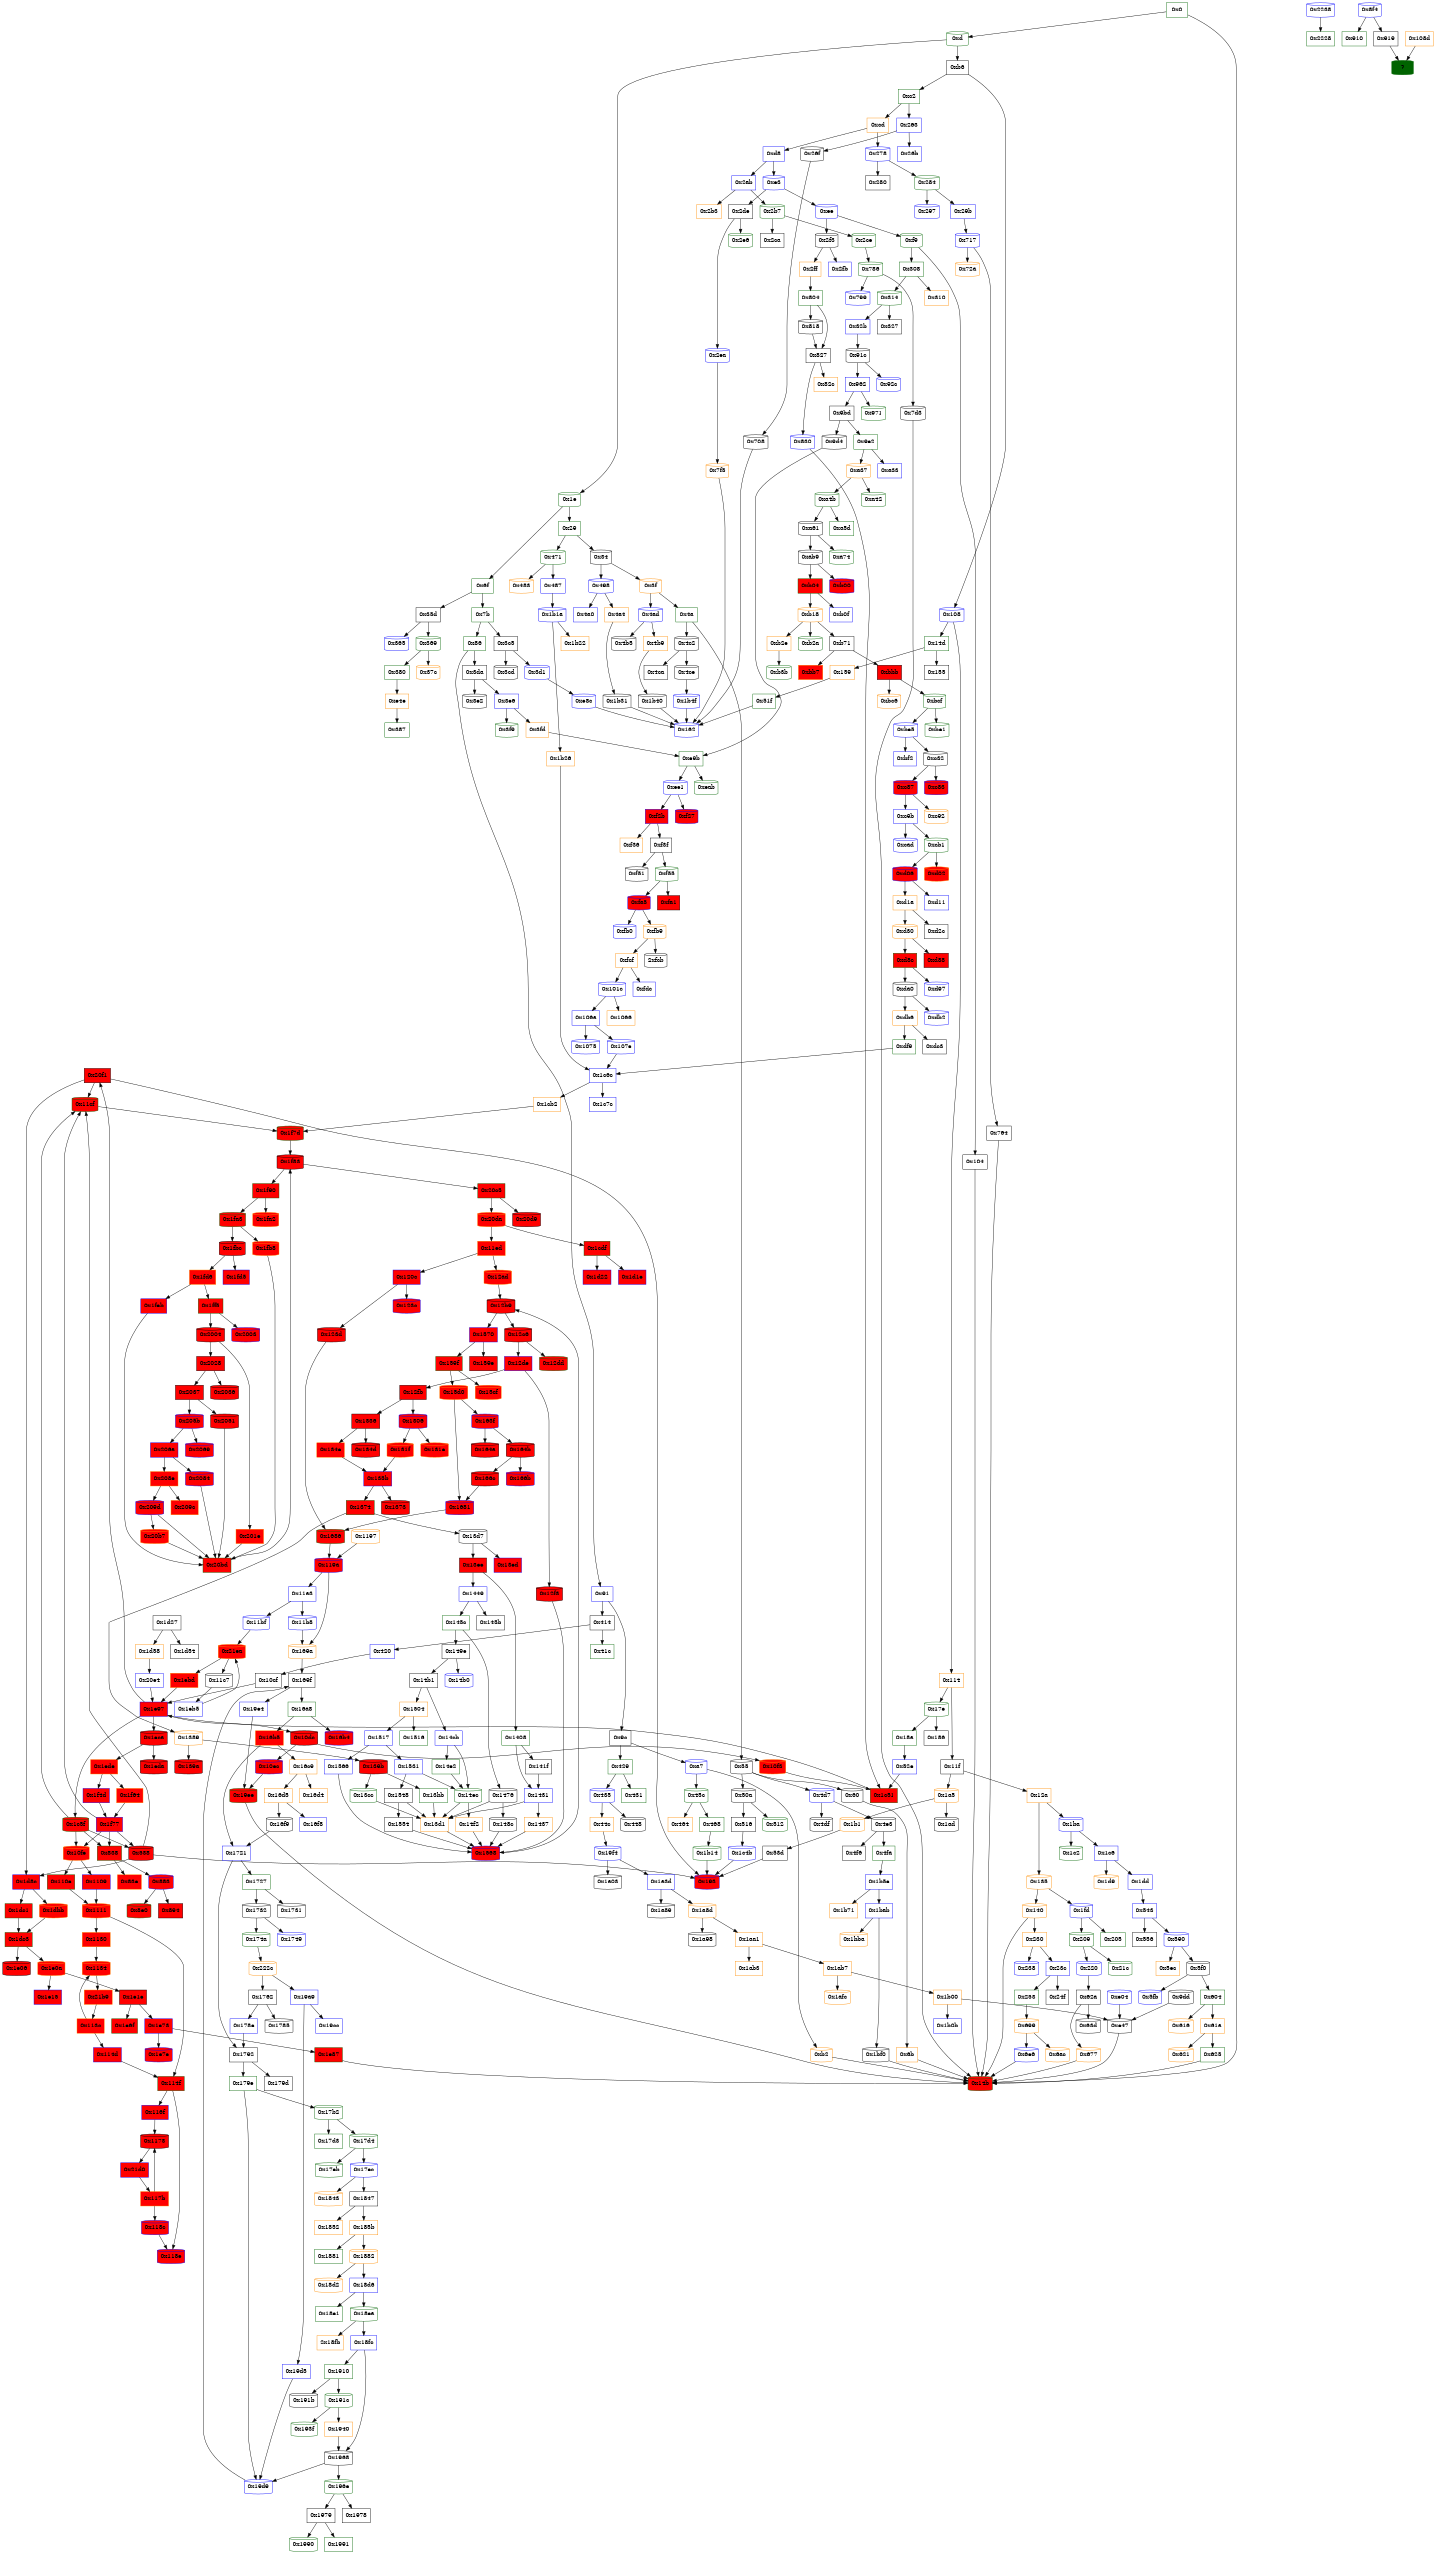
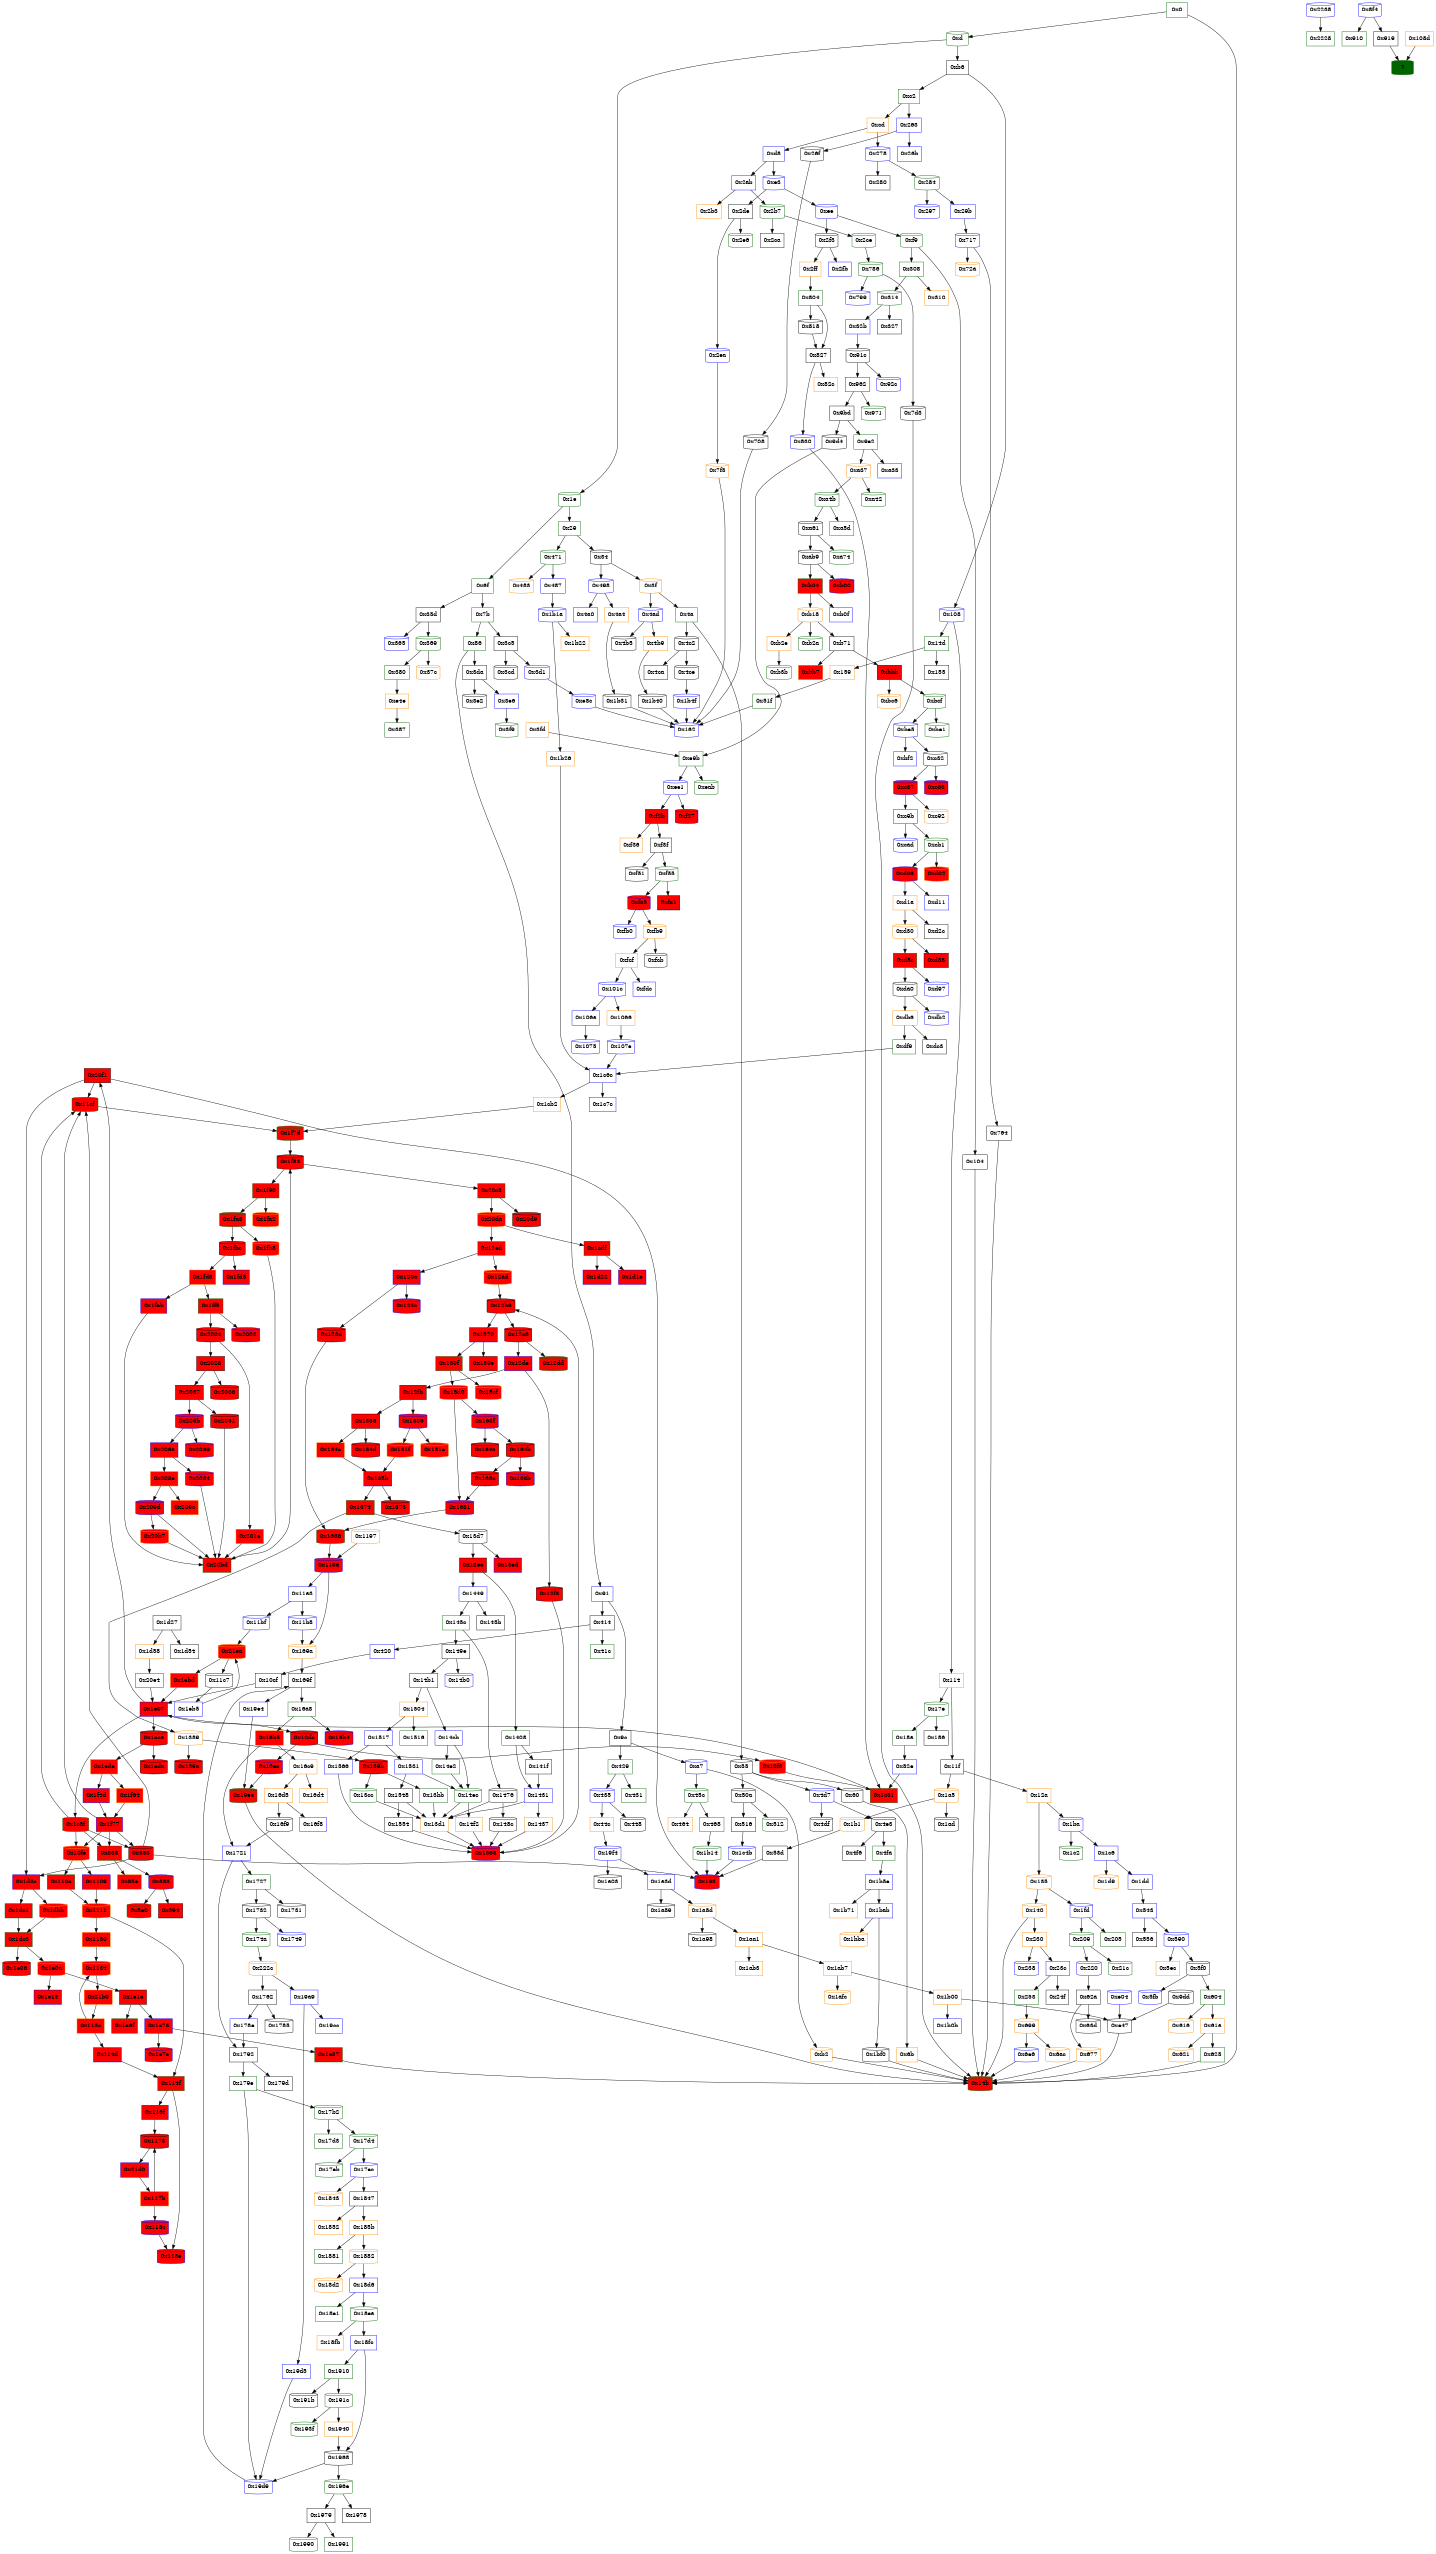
(521, 714) -> none
(656, 960) -> (656, 960)
(602, 1031) -> (621, 1030)
